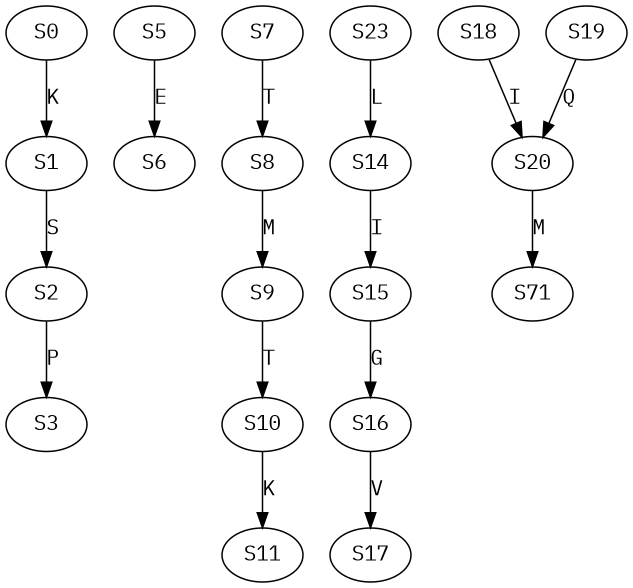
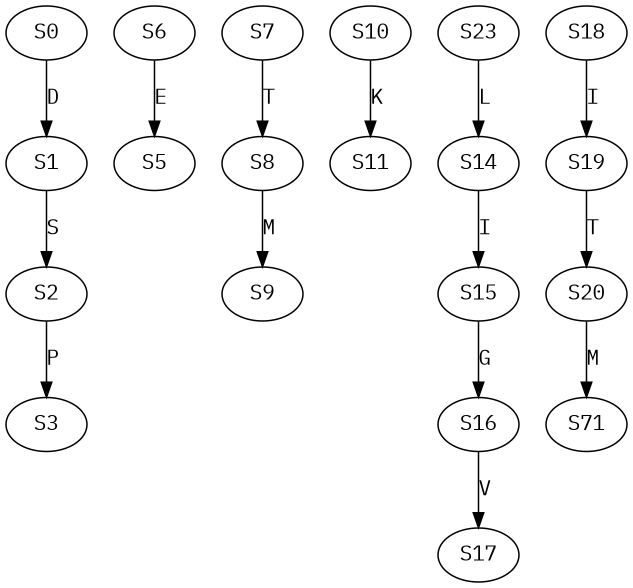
(154, 91) -> (154, 91)
(503, 91) -> (586, 91)
(53, 98) -> (53, 98)
(569, 98) -> (593, 229)
(262, 352) -> none
